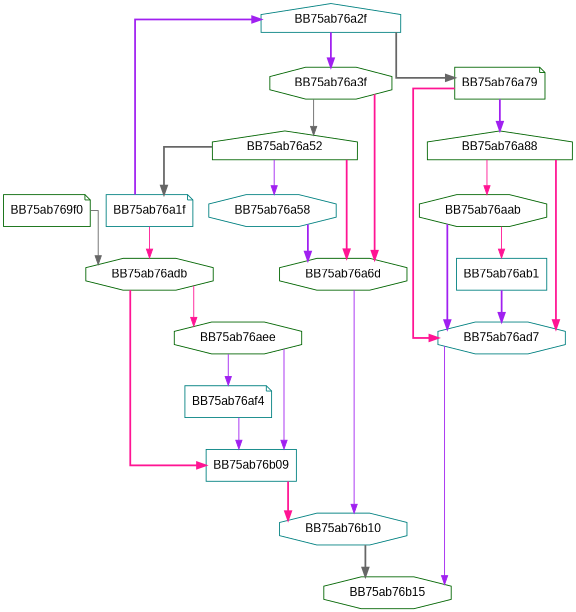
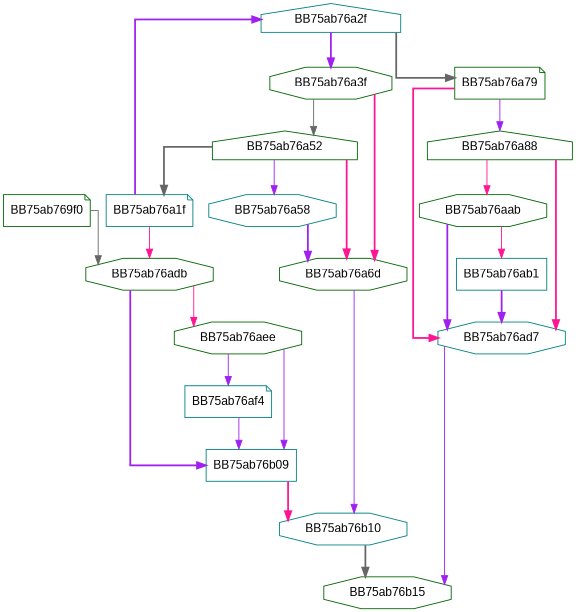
(500, 110) -> (500, 110)
(130, 411) -> (130, 411)
